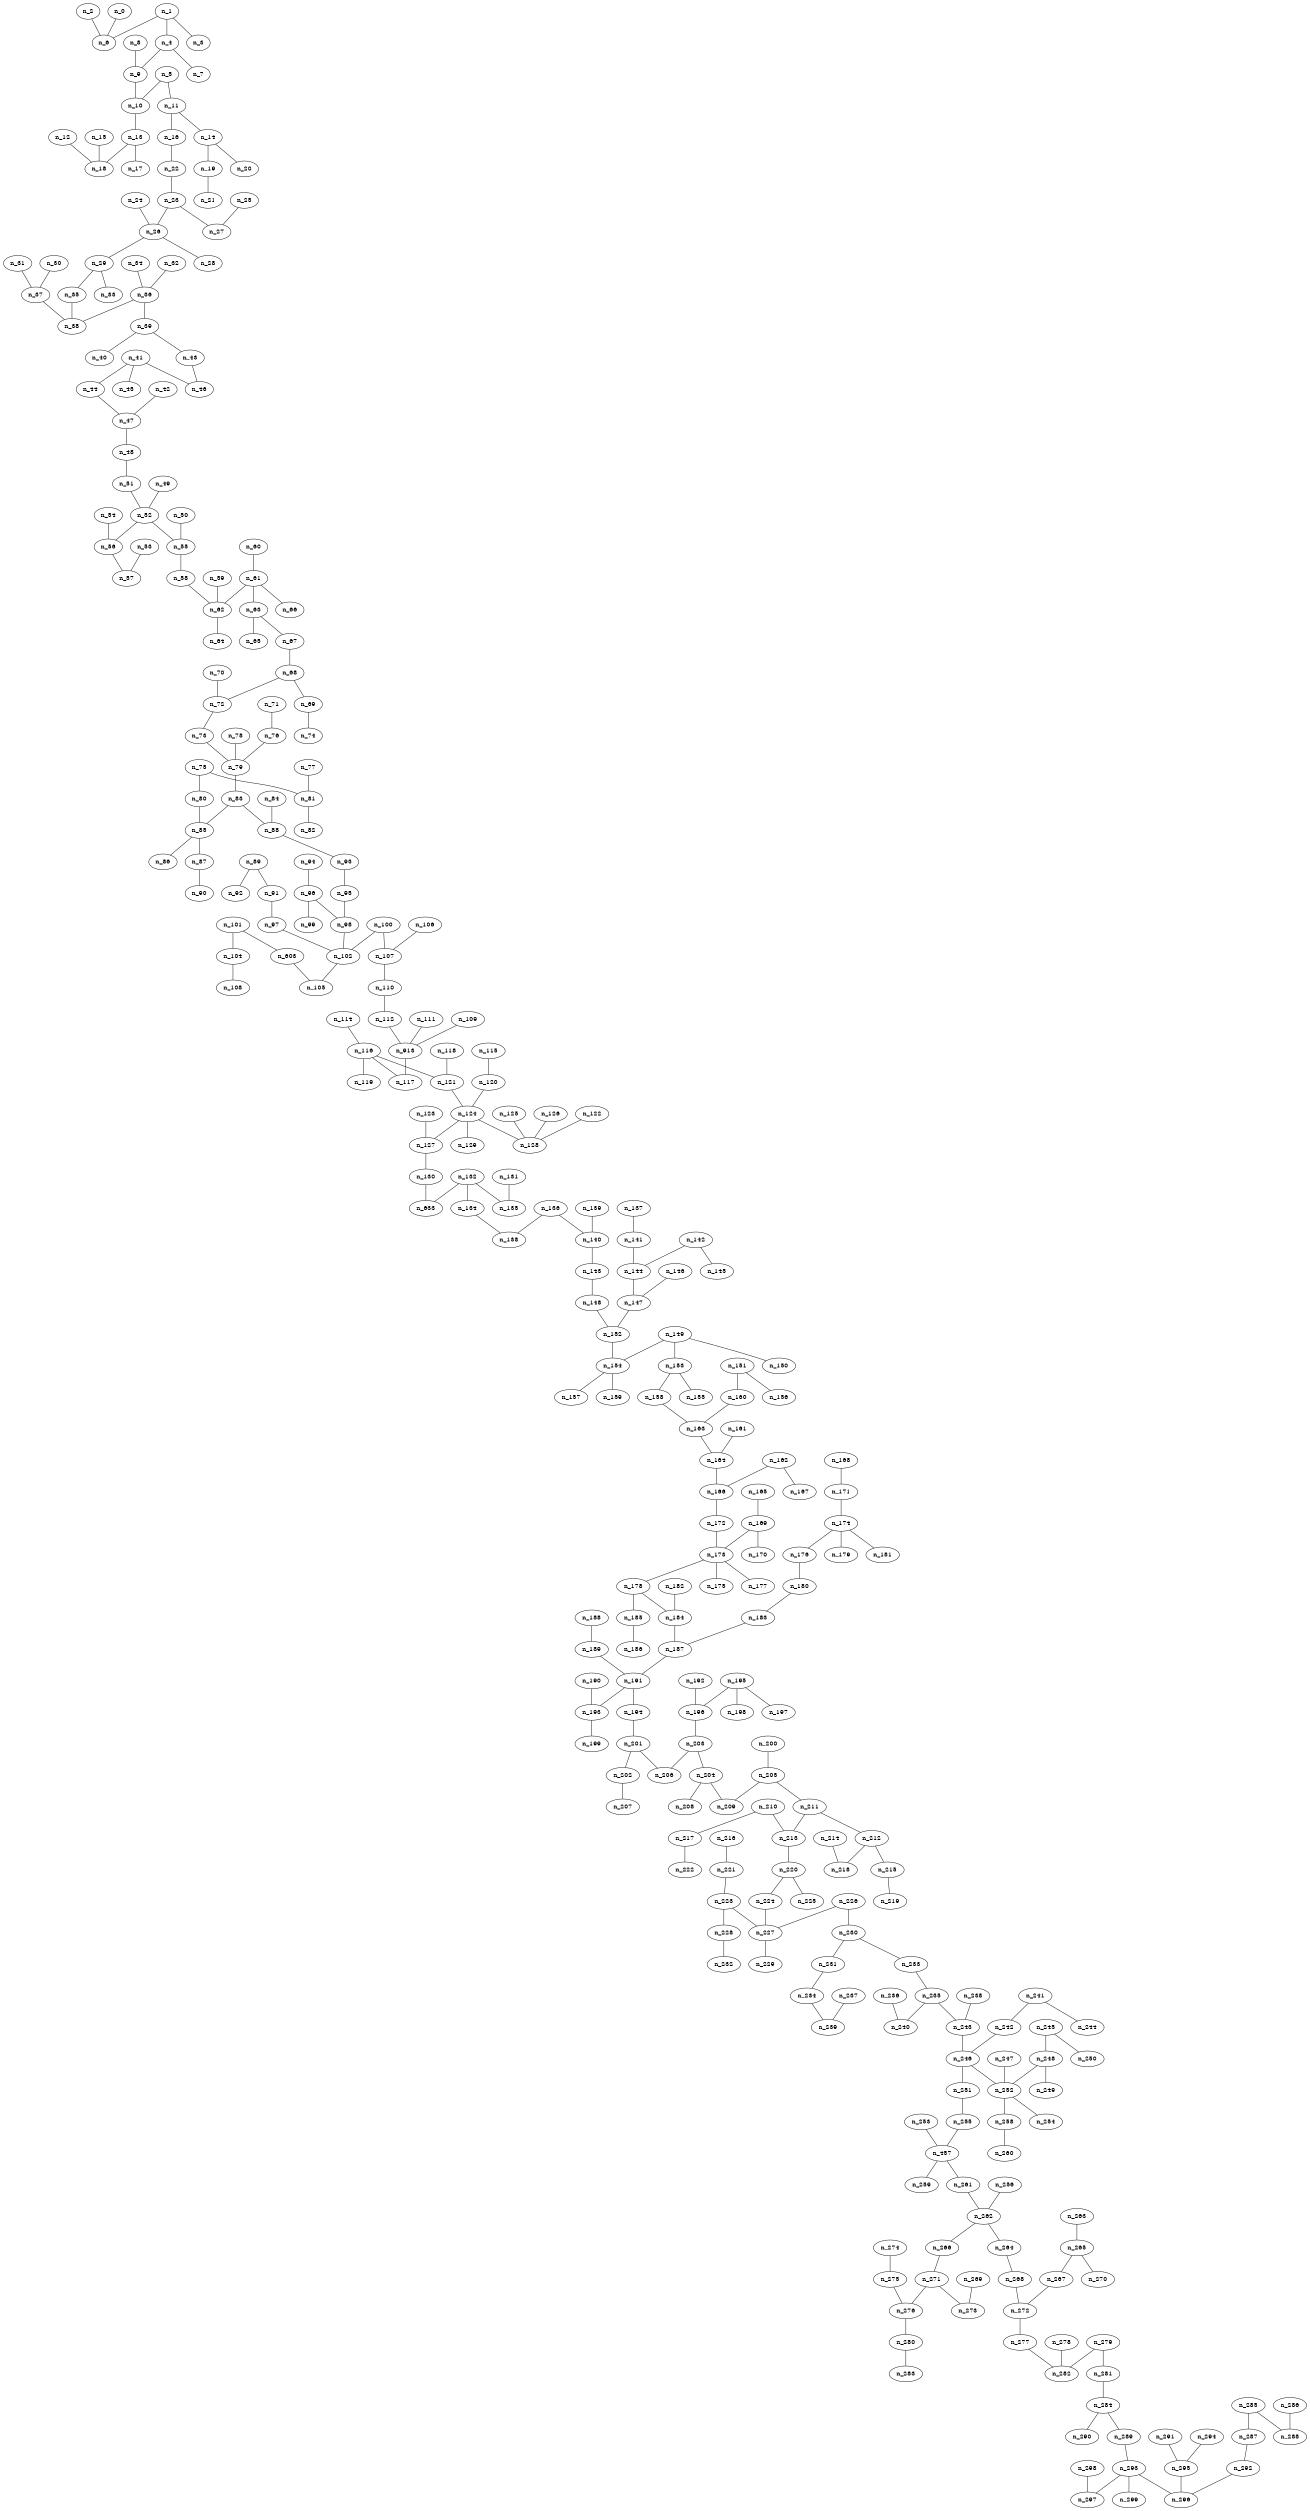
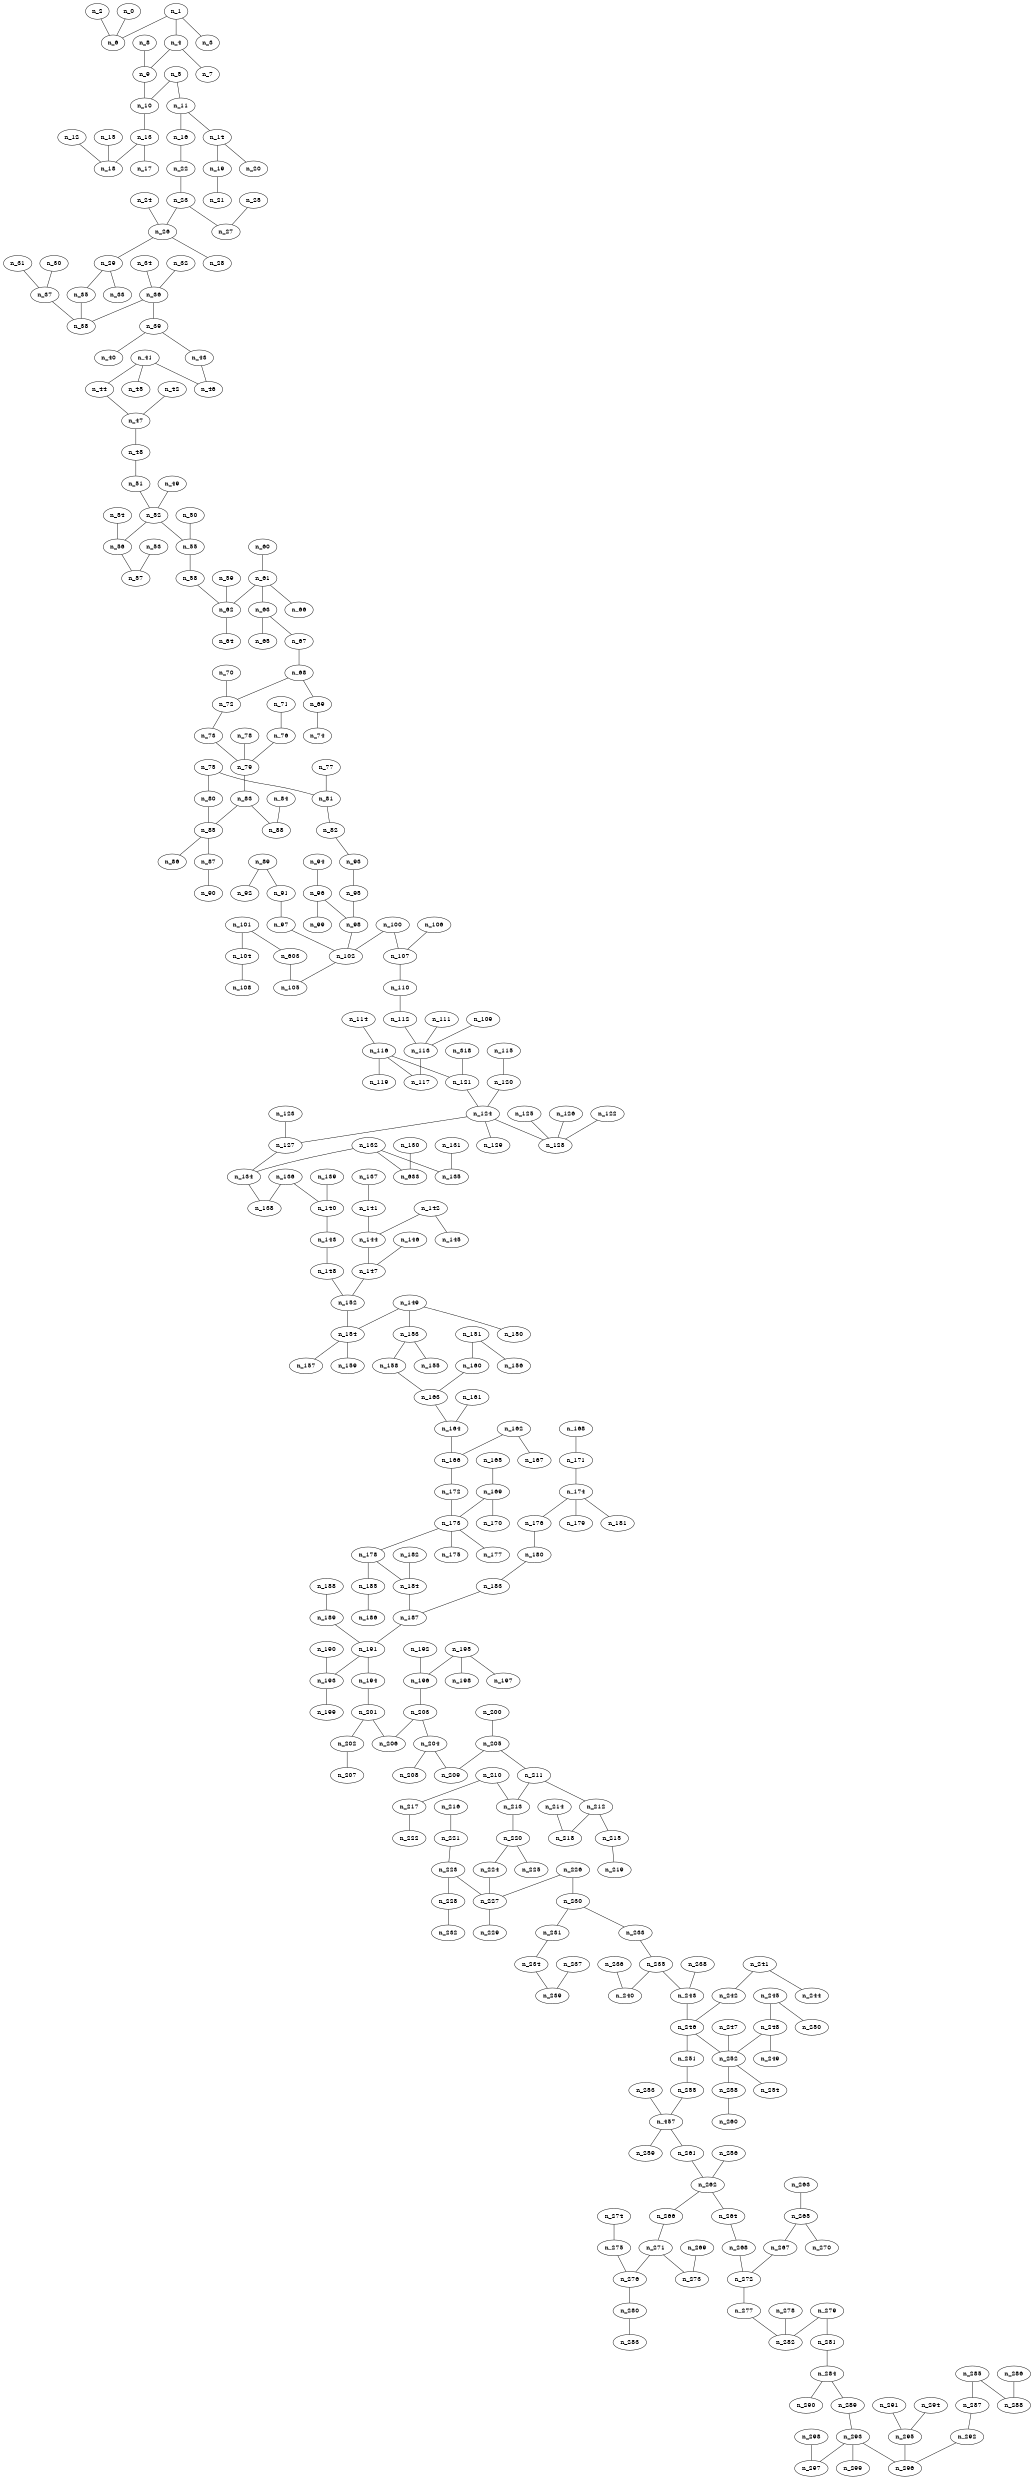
(308, 846) -> (342, 846)
(405, 1051) -> (421, 1051)
(447, 1051) -> (462, 1051)
(426, 1161) -> (265, 1161)
